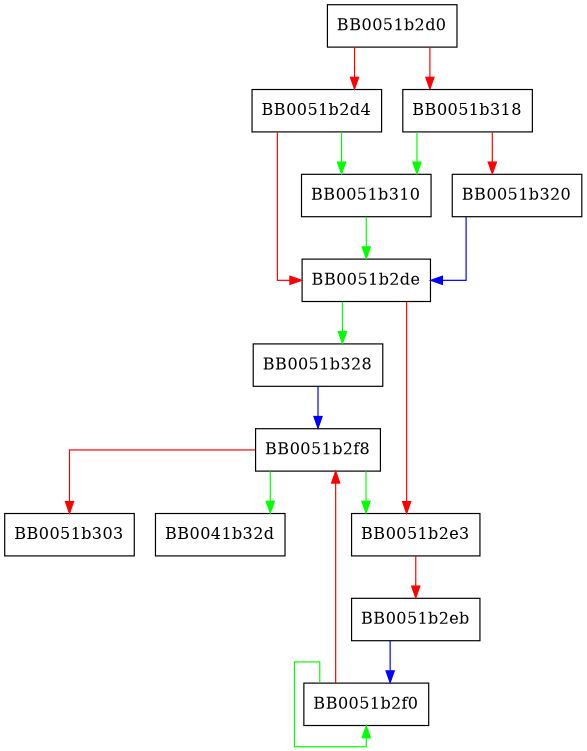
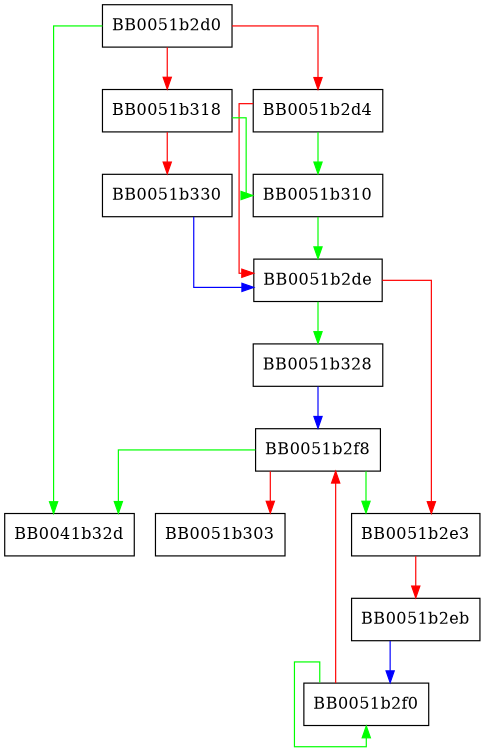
(517, 196) -> (167, 196)
none -> (54, 239)
